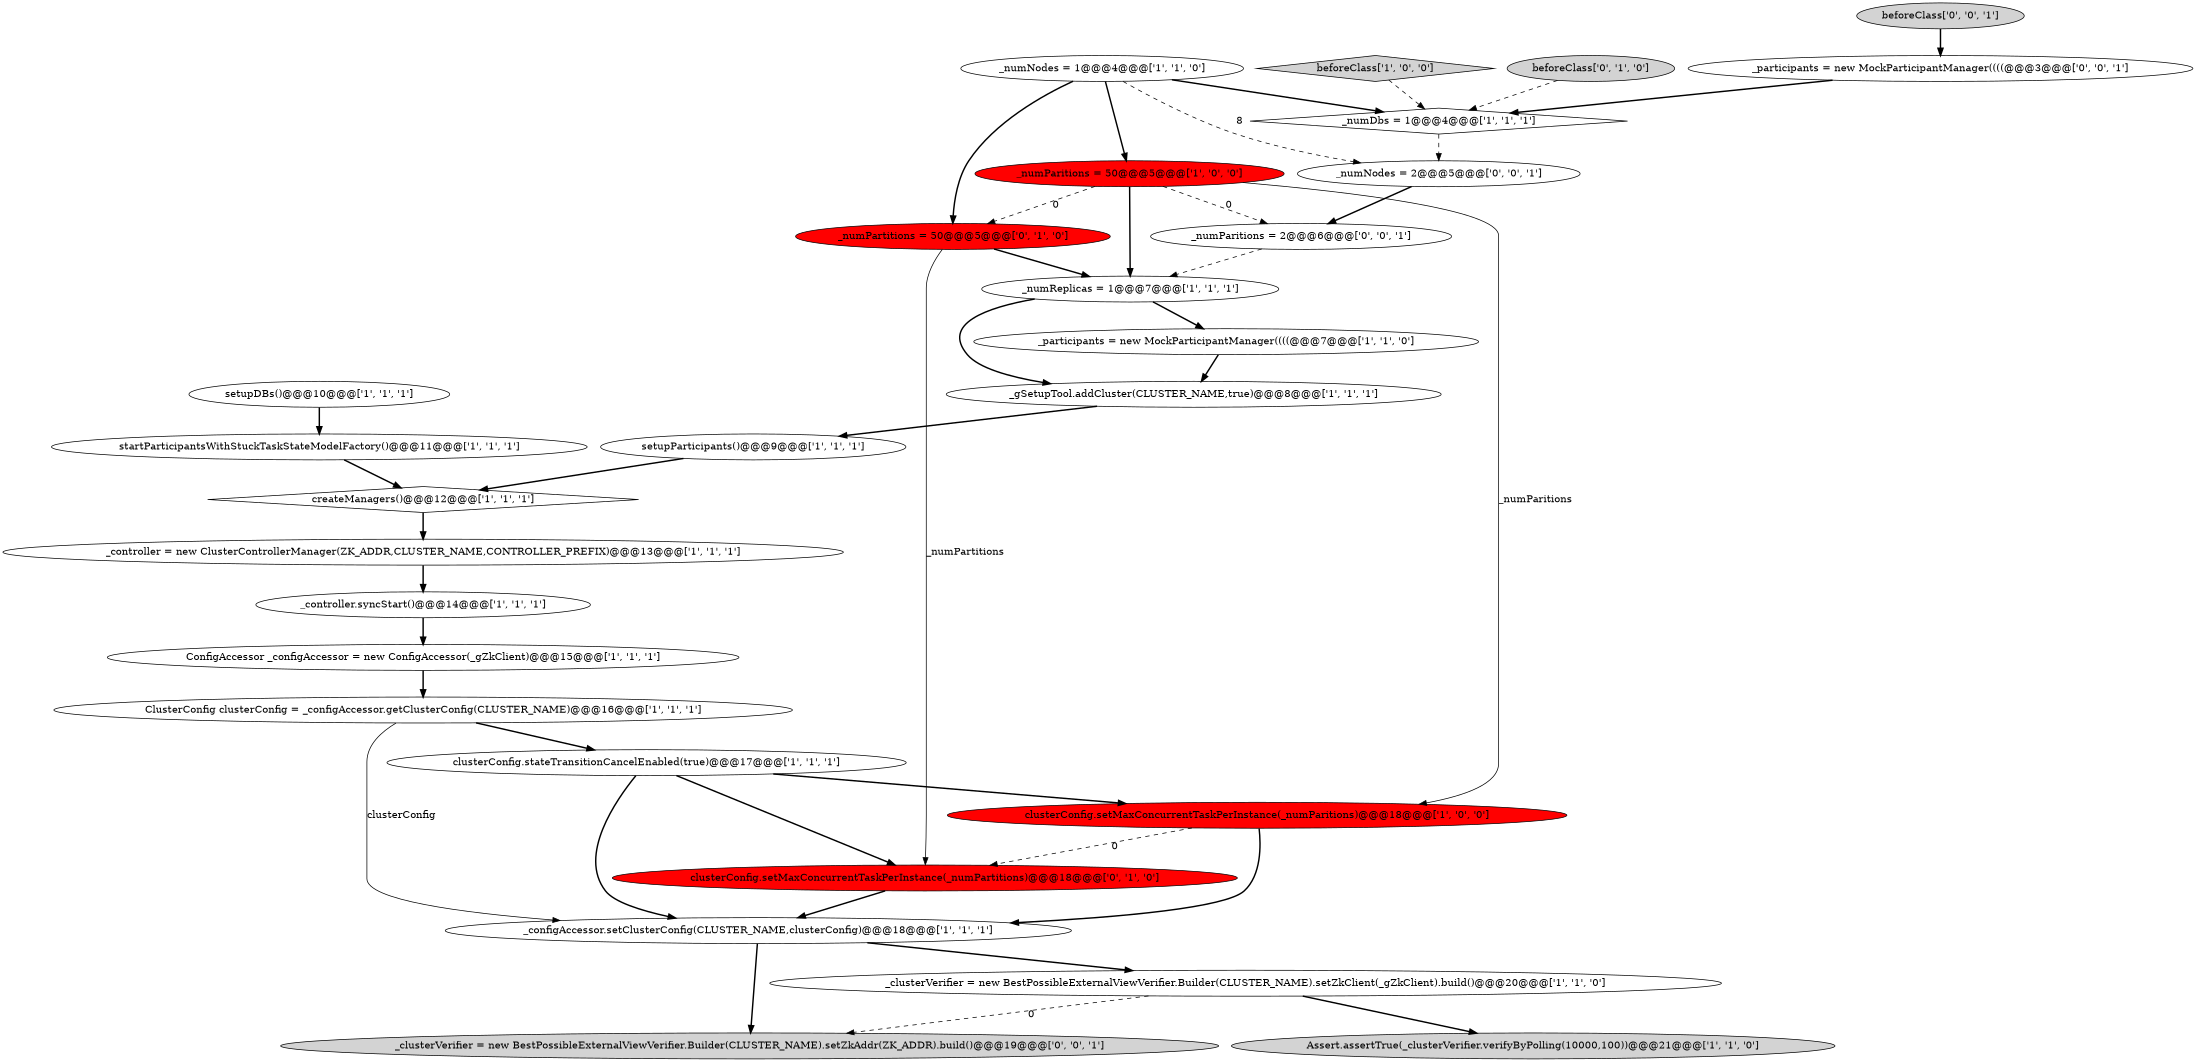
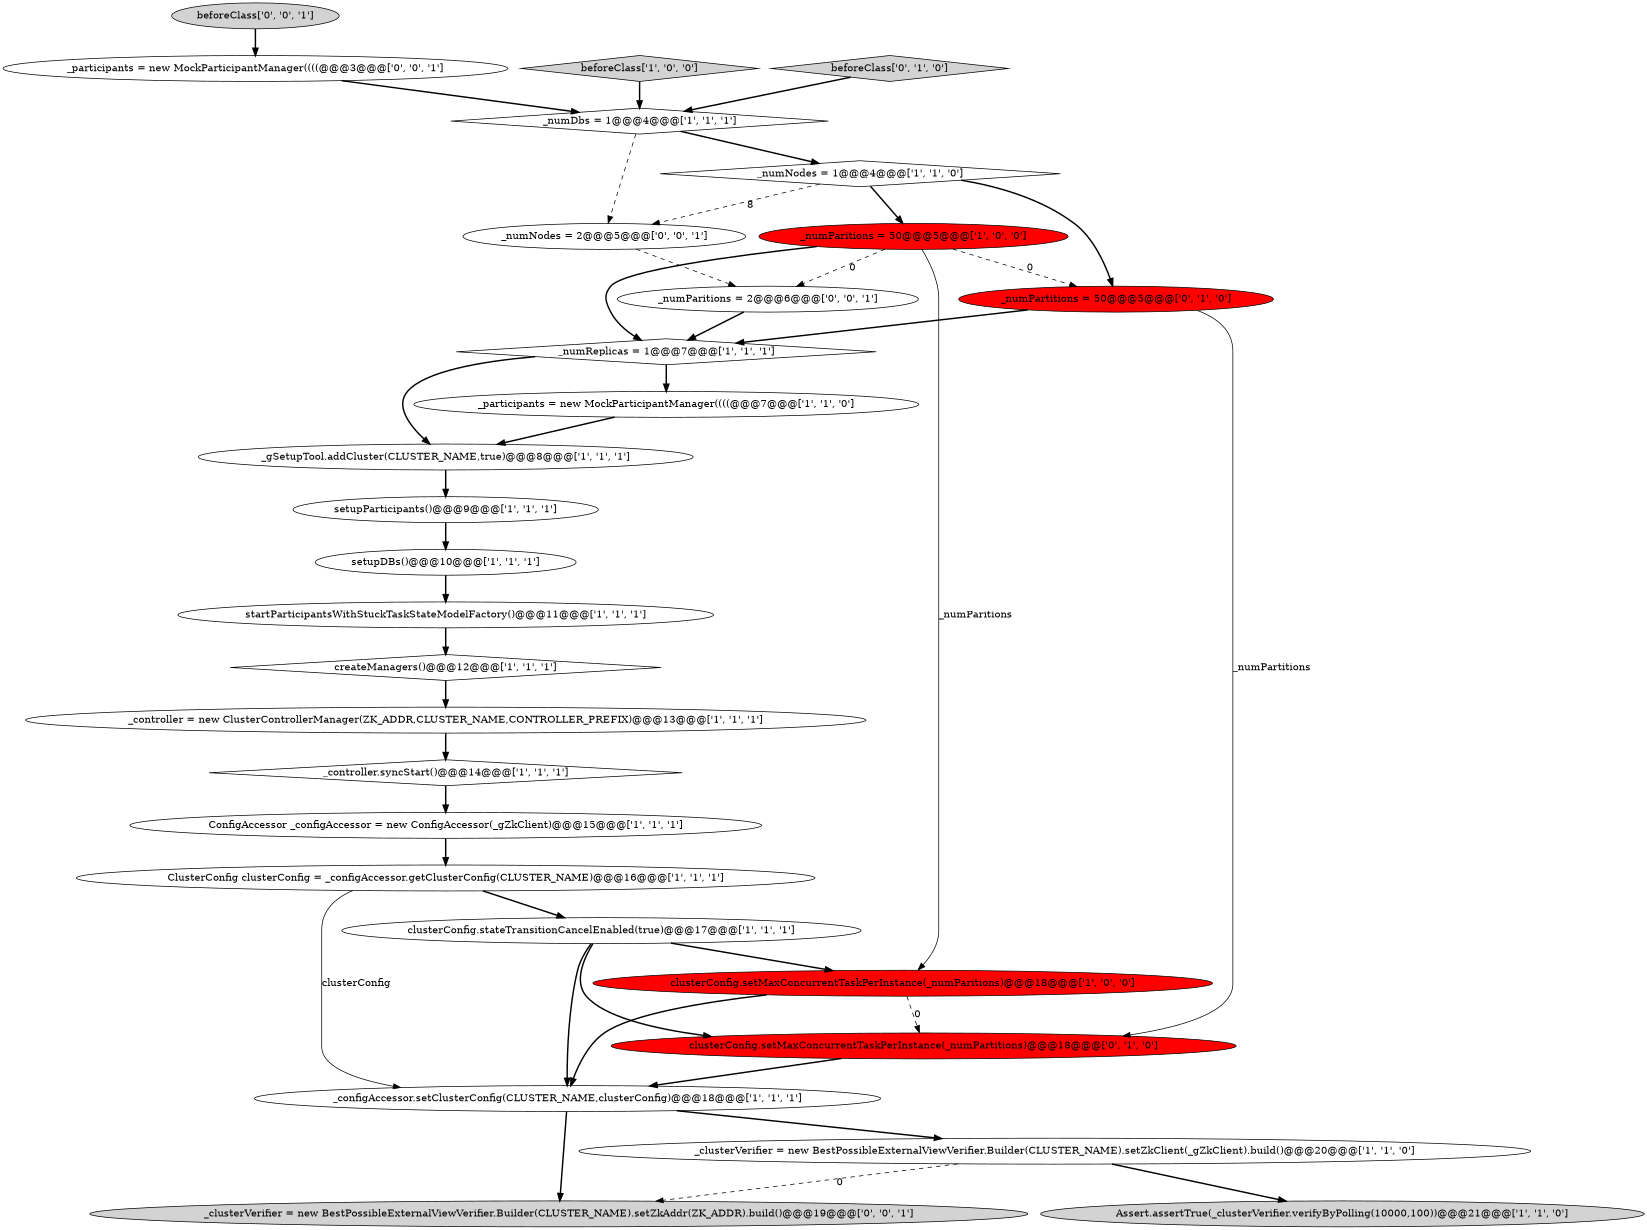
(1102, 68) -> (860, 174)
(1591, 68) -> (890, 68)
(1404, 92) -> (640, 91)
(1517, 94) -> (771, 93)
(1274, 95) -> (746, 147)
(1373, 204) -> (689, 269)
(1219, 262) -> (719, 324)
(1130, 289) -> (666, 352)
(586, 474) -> (446, 532)
(423, 605) -> (446, 773)
